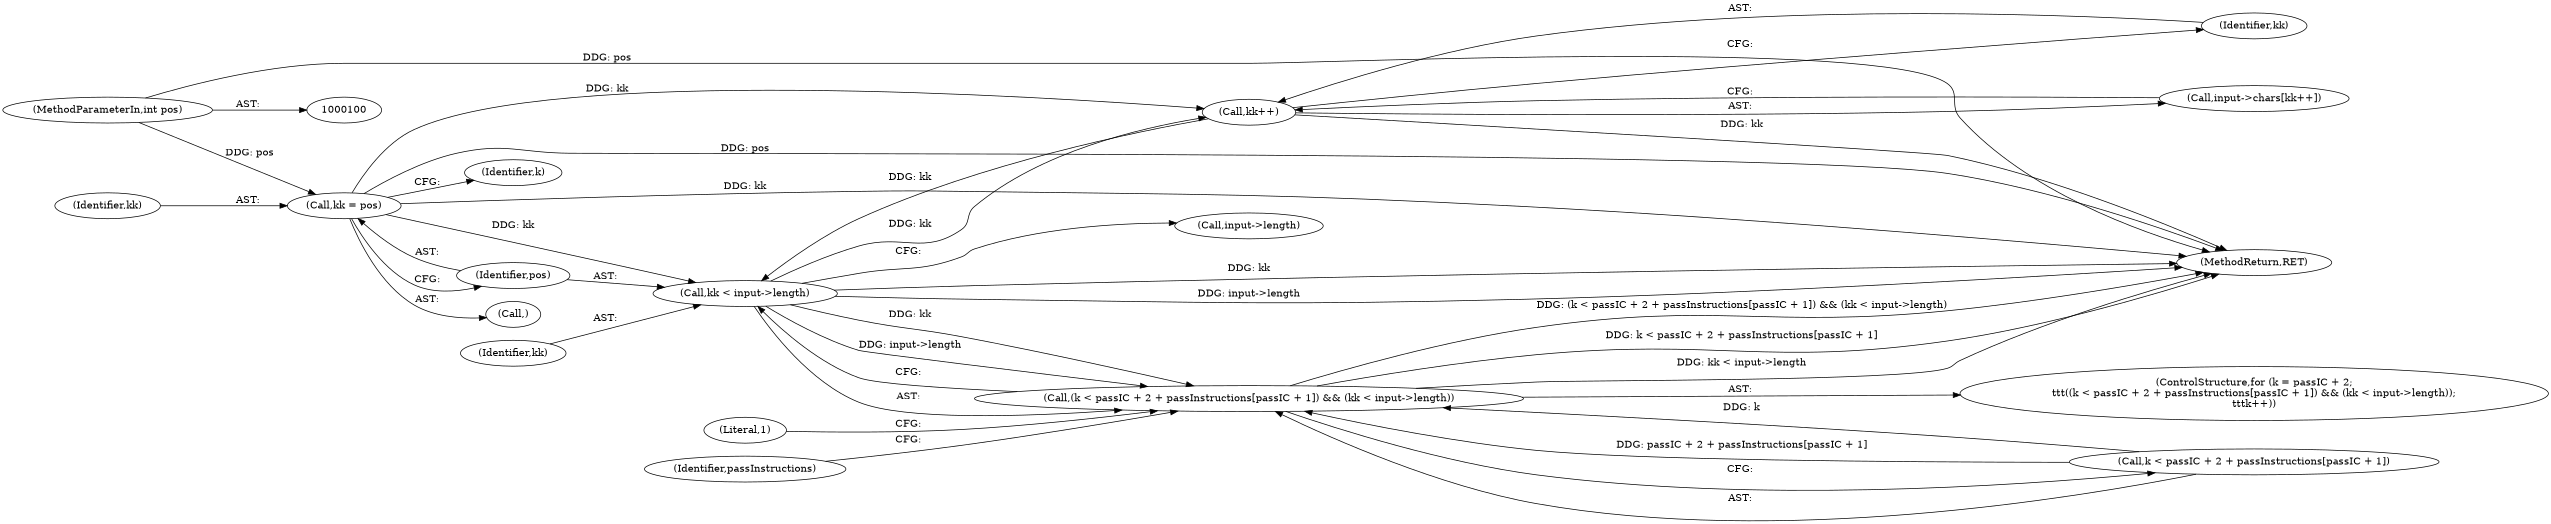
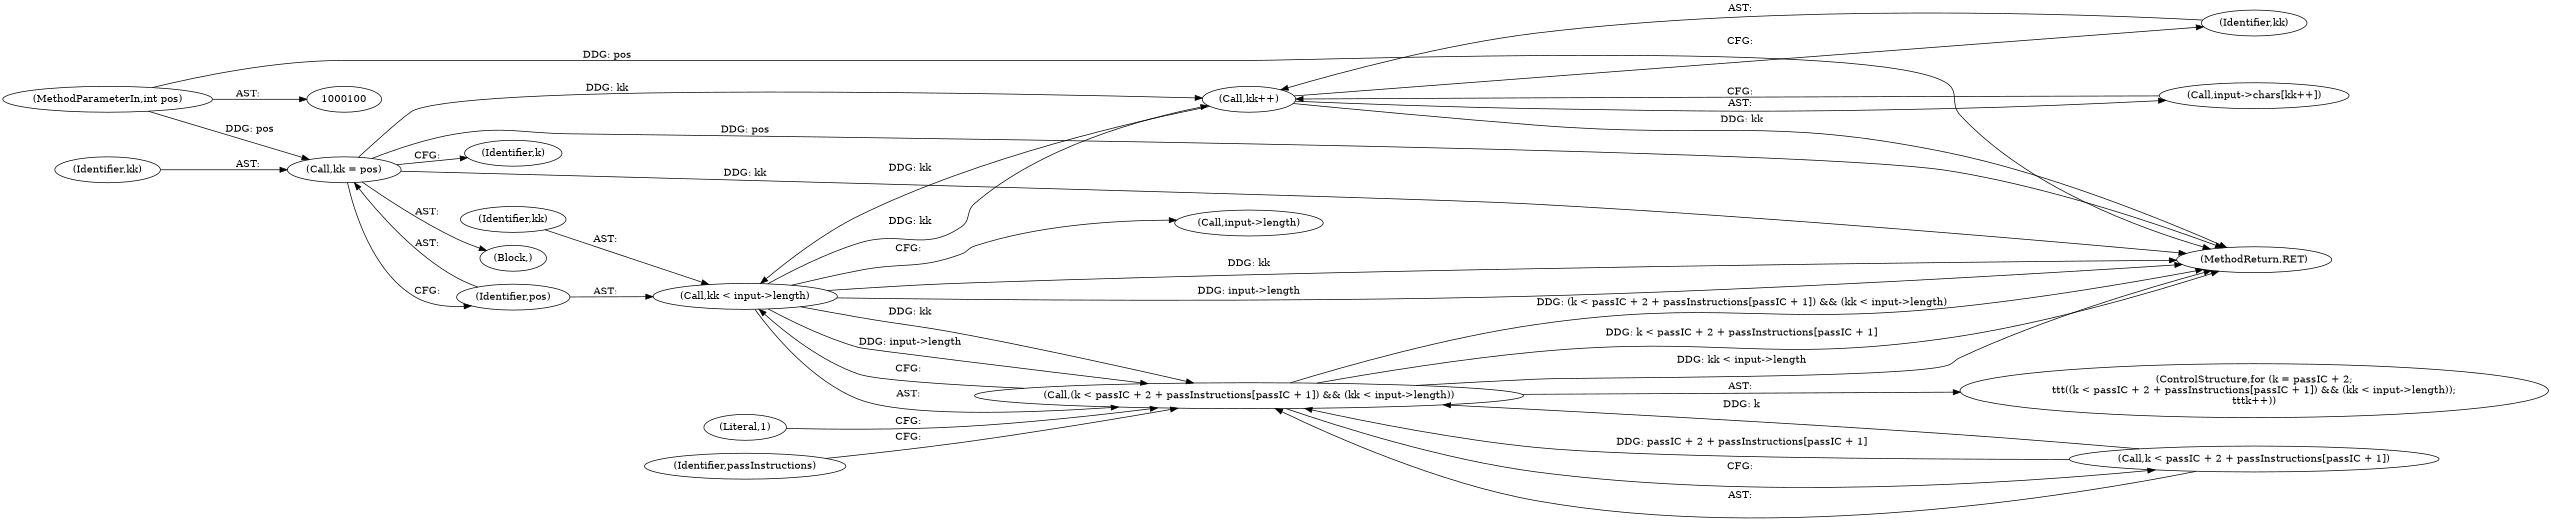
(537, 248) -> none
(513, 314) -> (513, 258)
